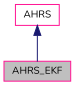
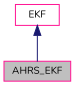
(37, 15) -> (37, 15)
